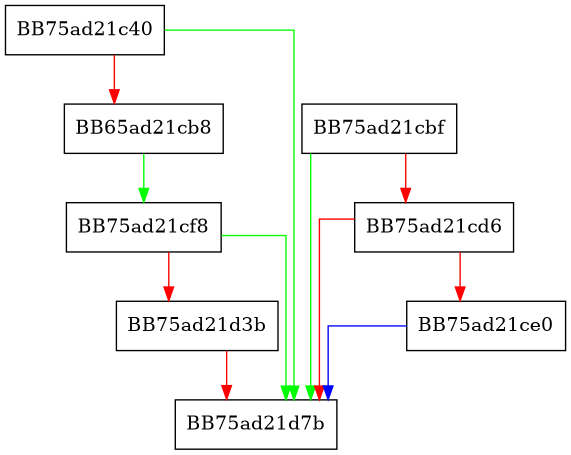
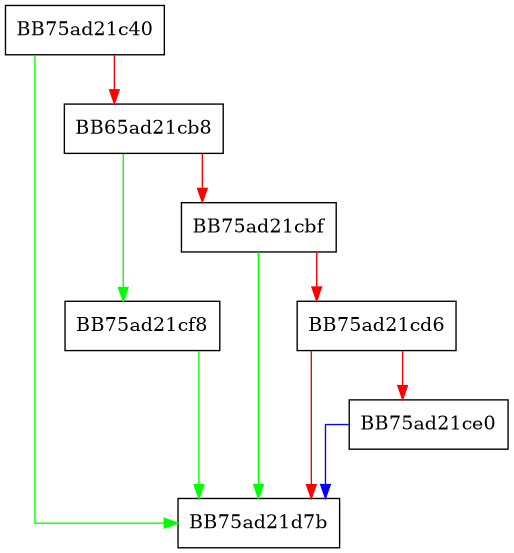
none -> (202, 171)
(197, 326) -> none
